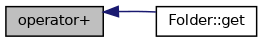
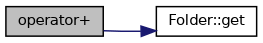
(137, 11) -> (122, 31)
